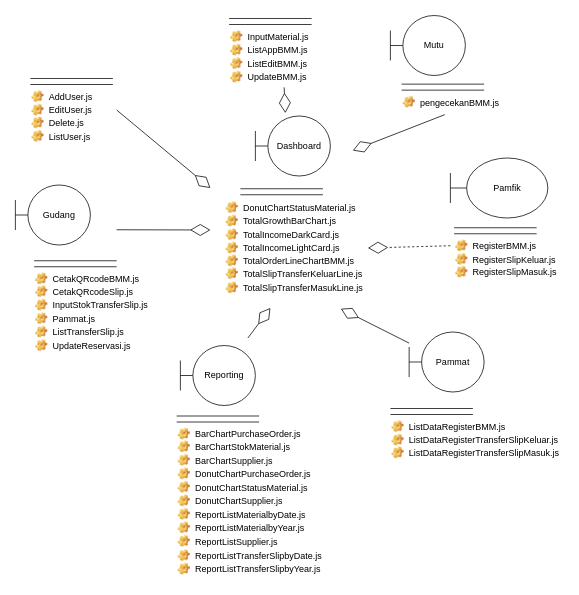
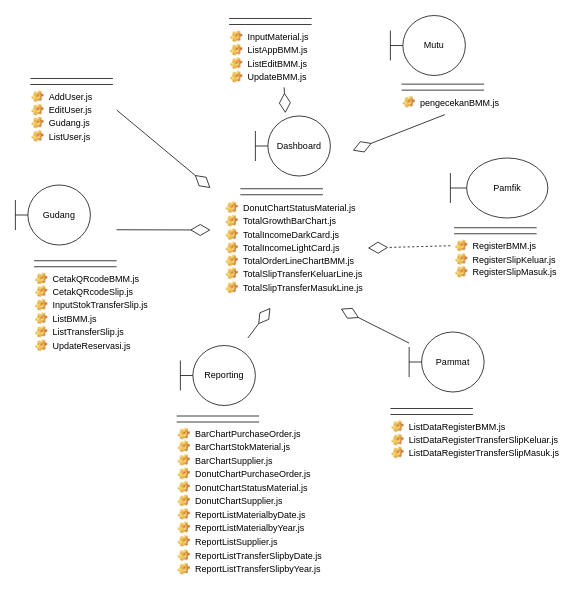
(69, 123) -> (70, 123)
(74, 319) -> (75, 319)
